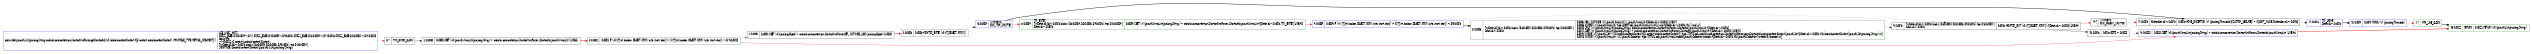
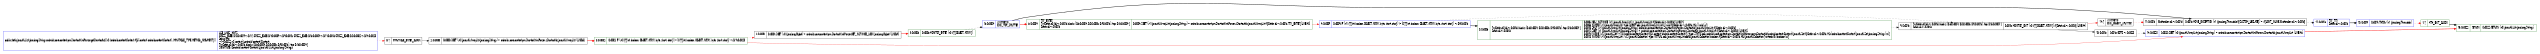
(2328, 21) -> (2333, 21)
(2431, 23) -> (2438, 23)
(1015, 24) -> (1022, 24)
(403, 41) -> (407, 41)
